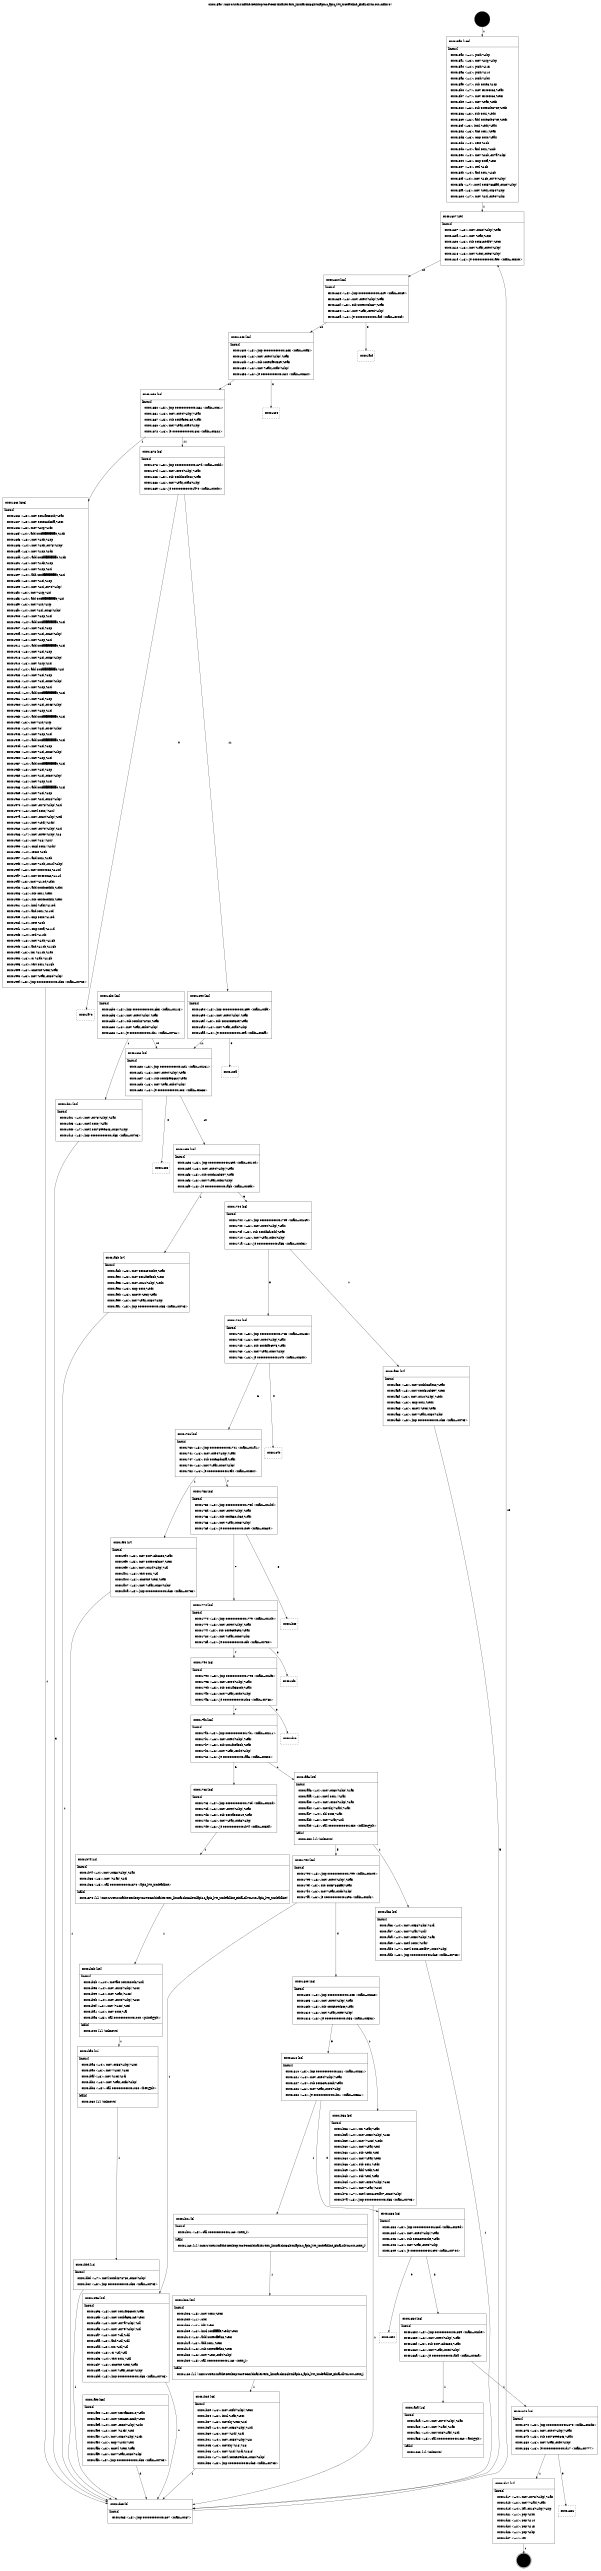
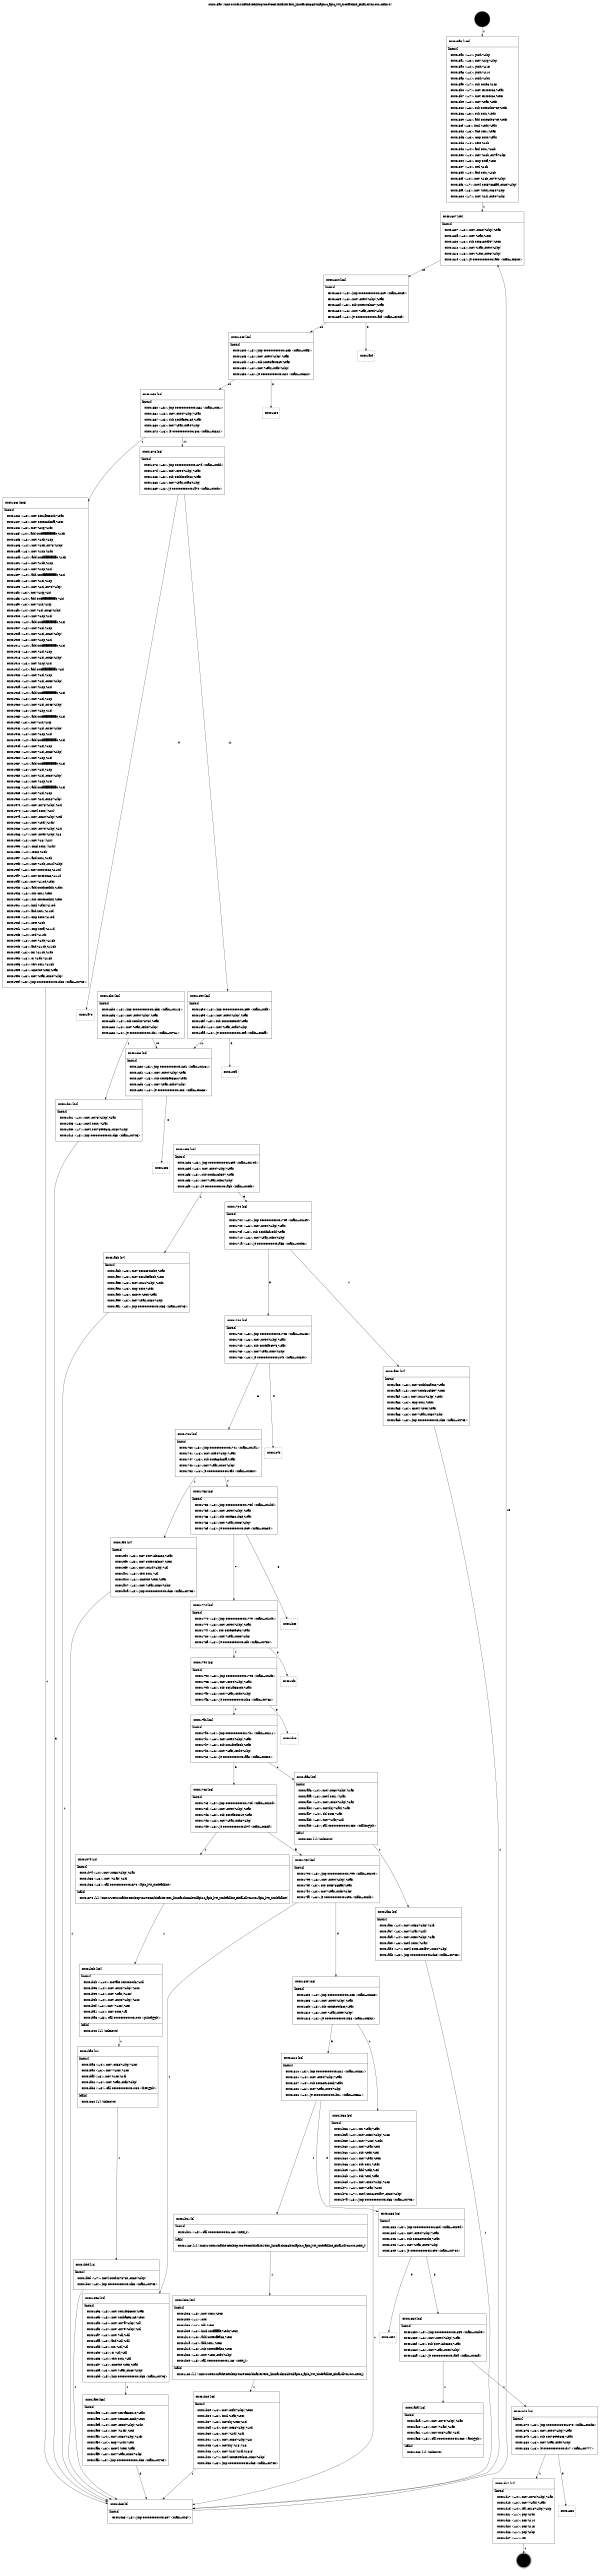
(192, 1119) -> none
(336, 1849) -> (284, 1843)
(500, 1850) -> (500, 1850)
(176, 2440) -> (126, 2387)
